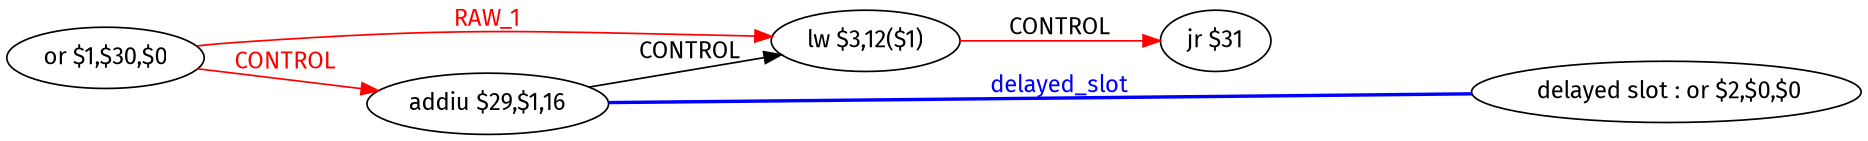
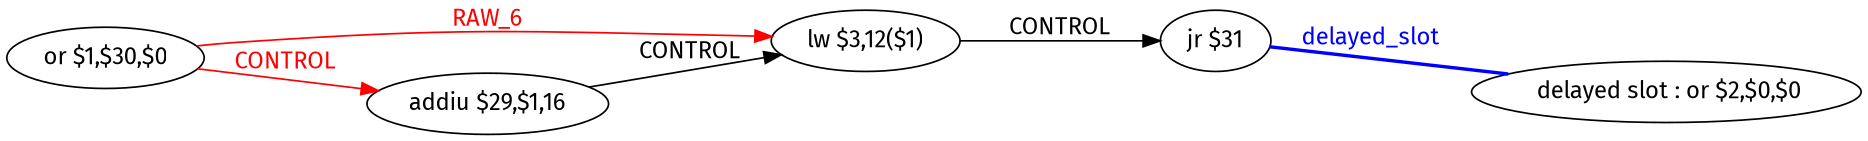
(488, 20) -> (488, 20)
(1051, 41) -> (1051, 41)
(1040, 98) -> (1389, 60)
